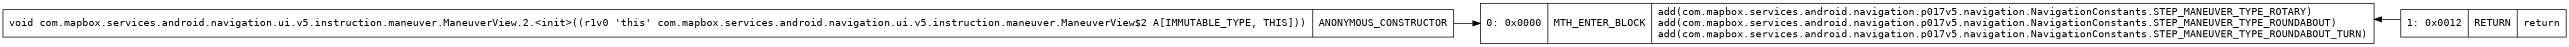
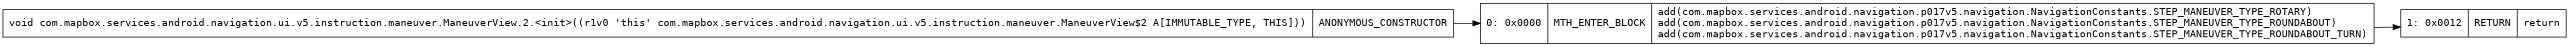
(2391, 20) -> (2384, 27)
